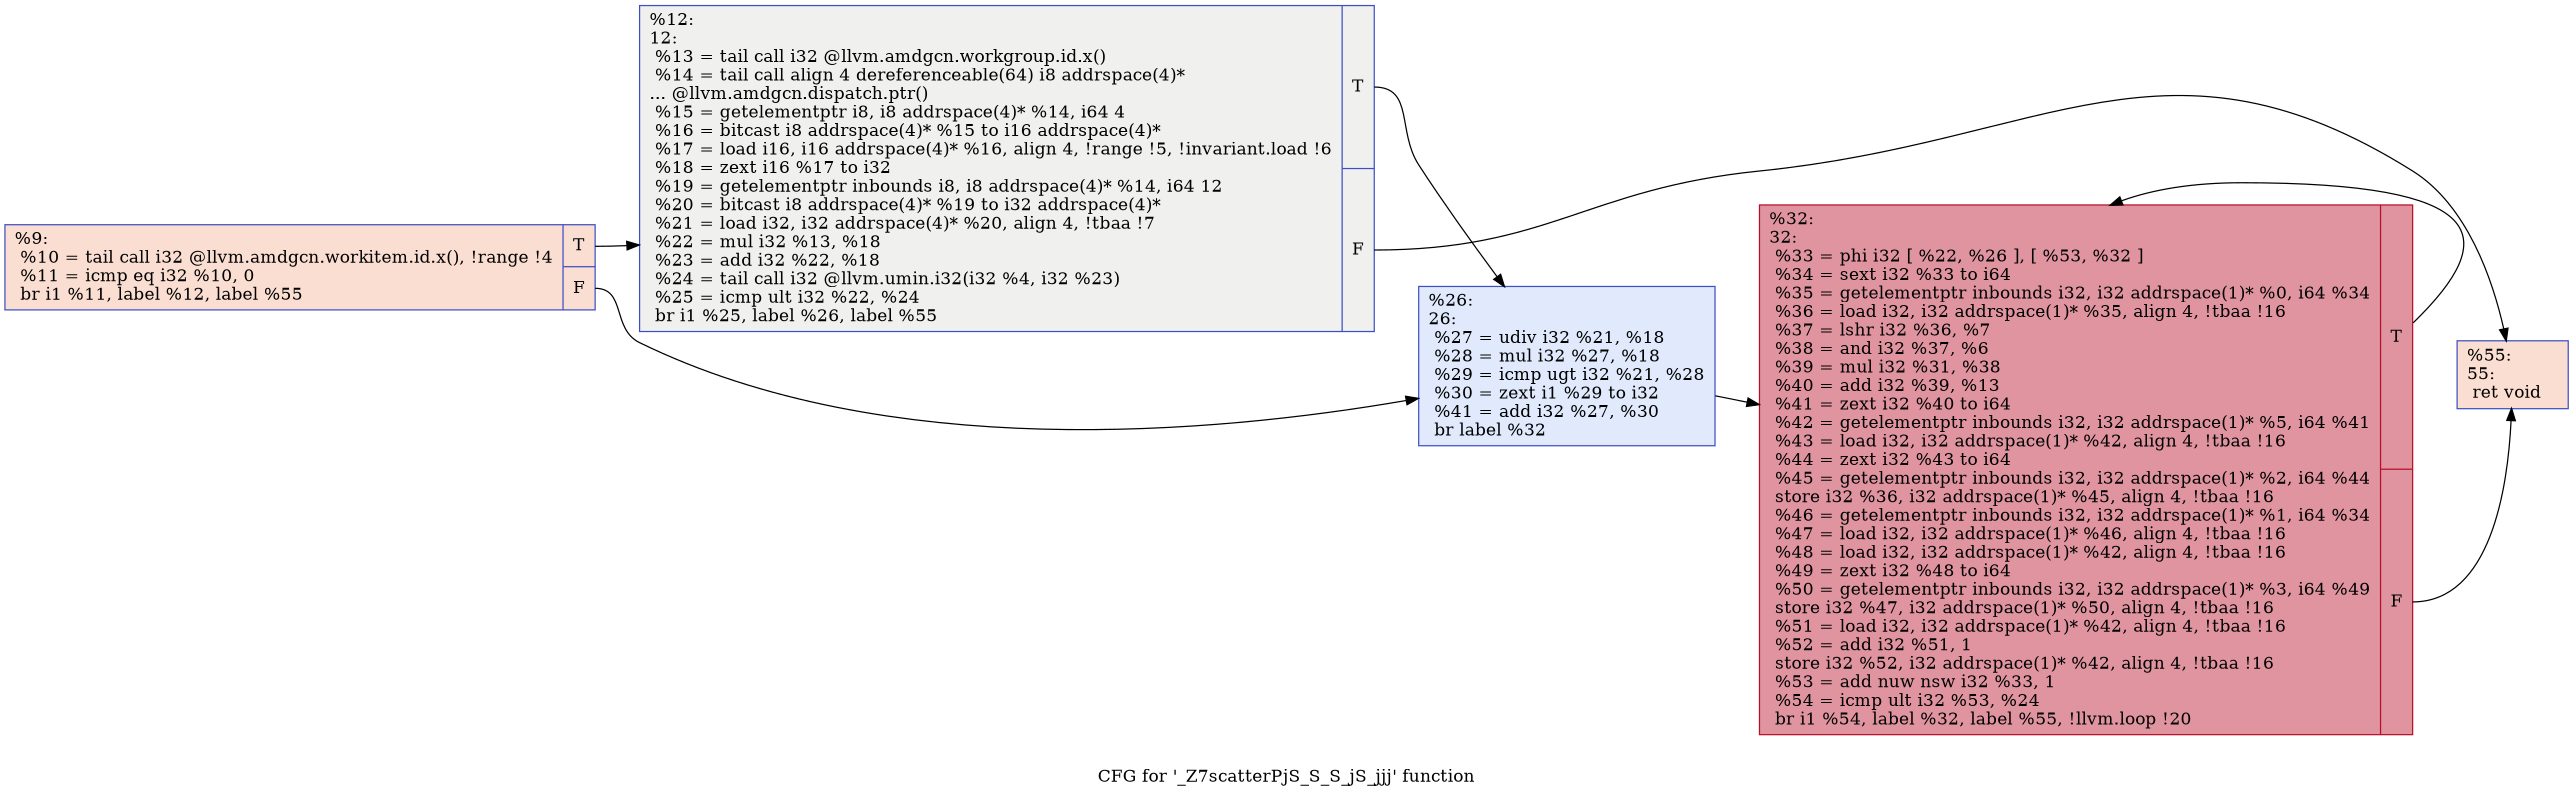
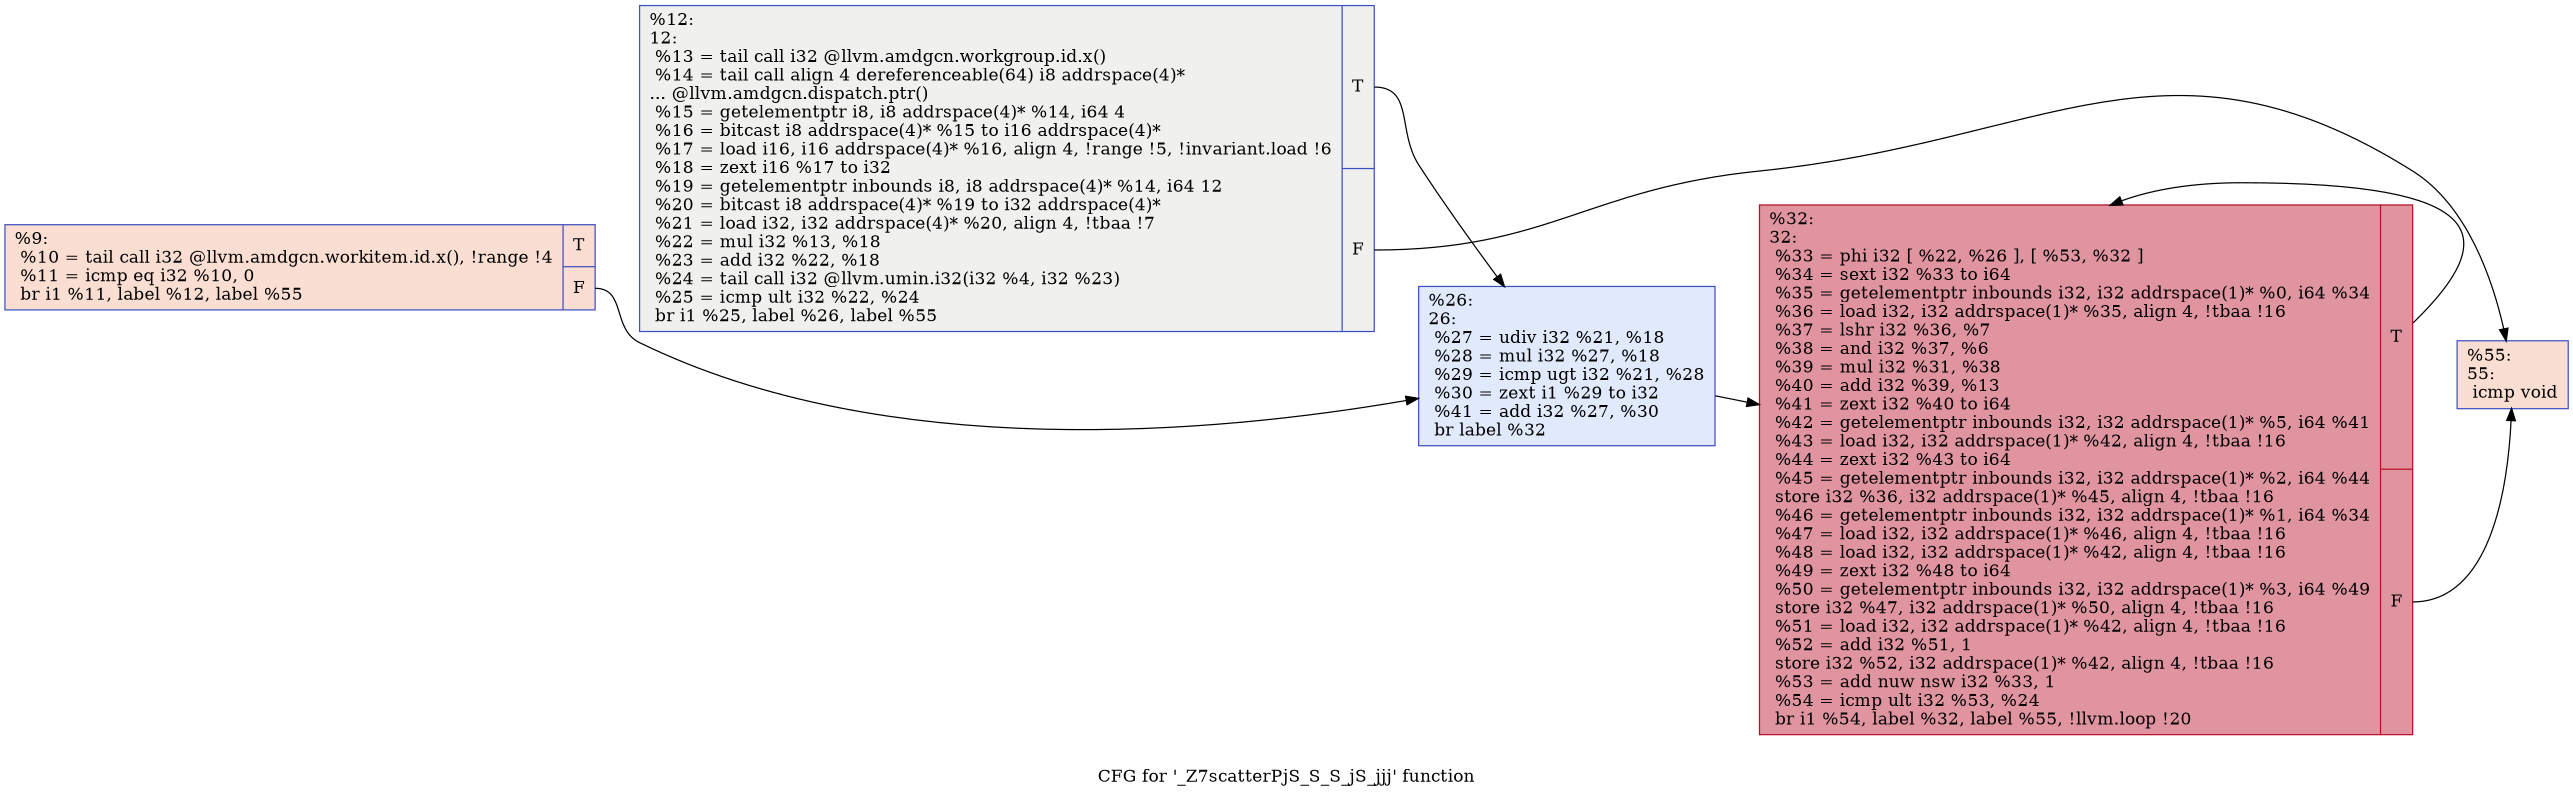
(611, 246) -> none
(2505, 393) -> (2513, 393)
